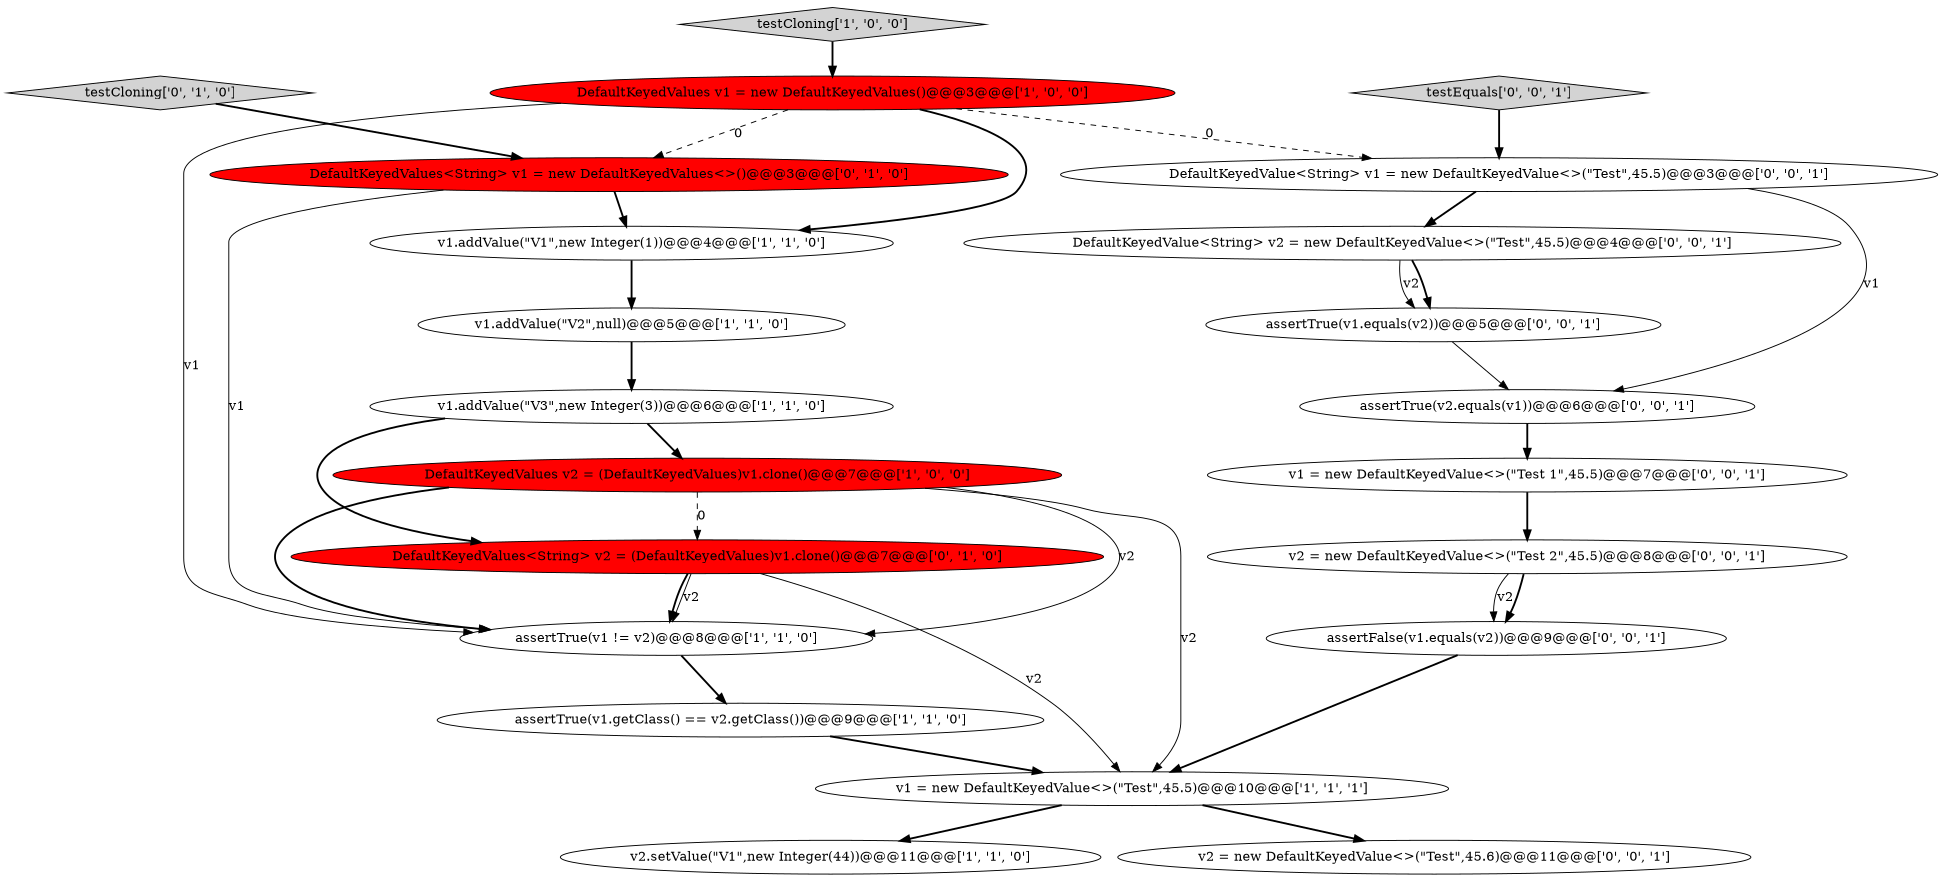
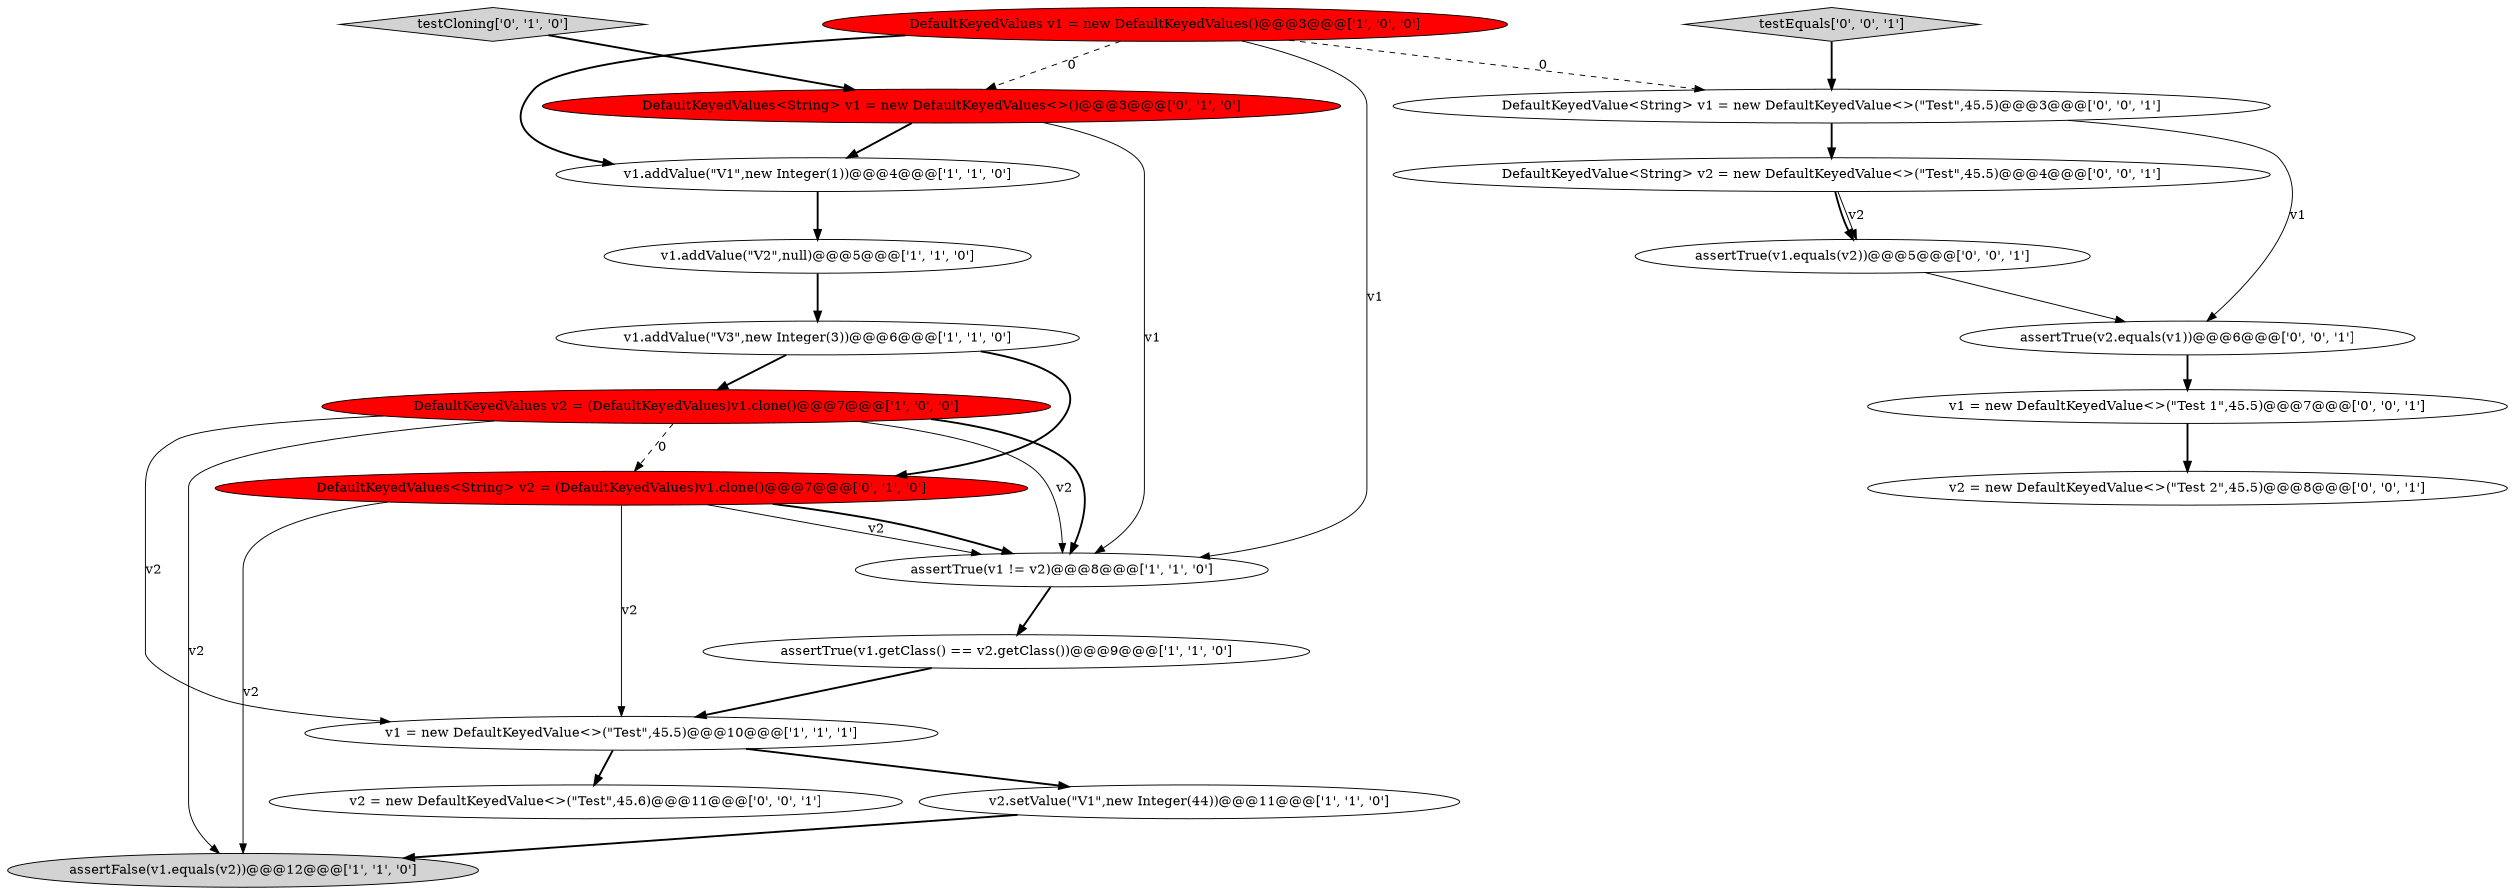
(833, 24) -> none
(1496, 638) -> none
none -> (243, 870)
